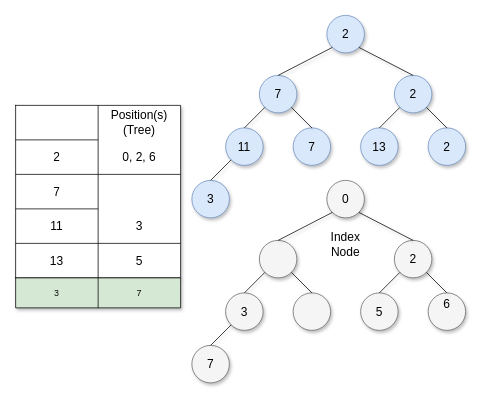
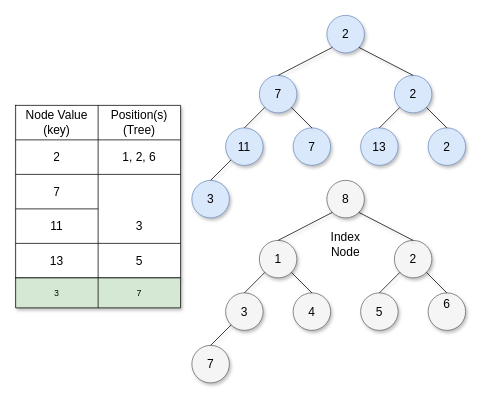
none -> (57, 123)
(139, 157) -> (139, 157)
(345, 199) -> (345, 199)
none -> (278, 259)
none -> (312, 312)
